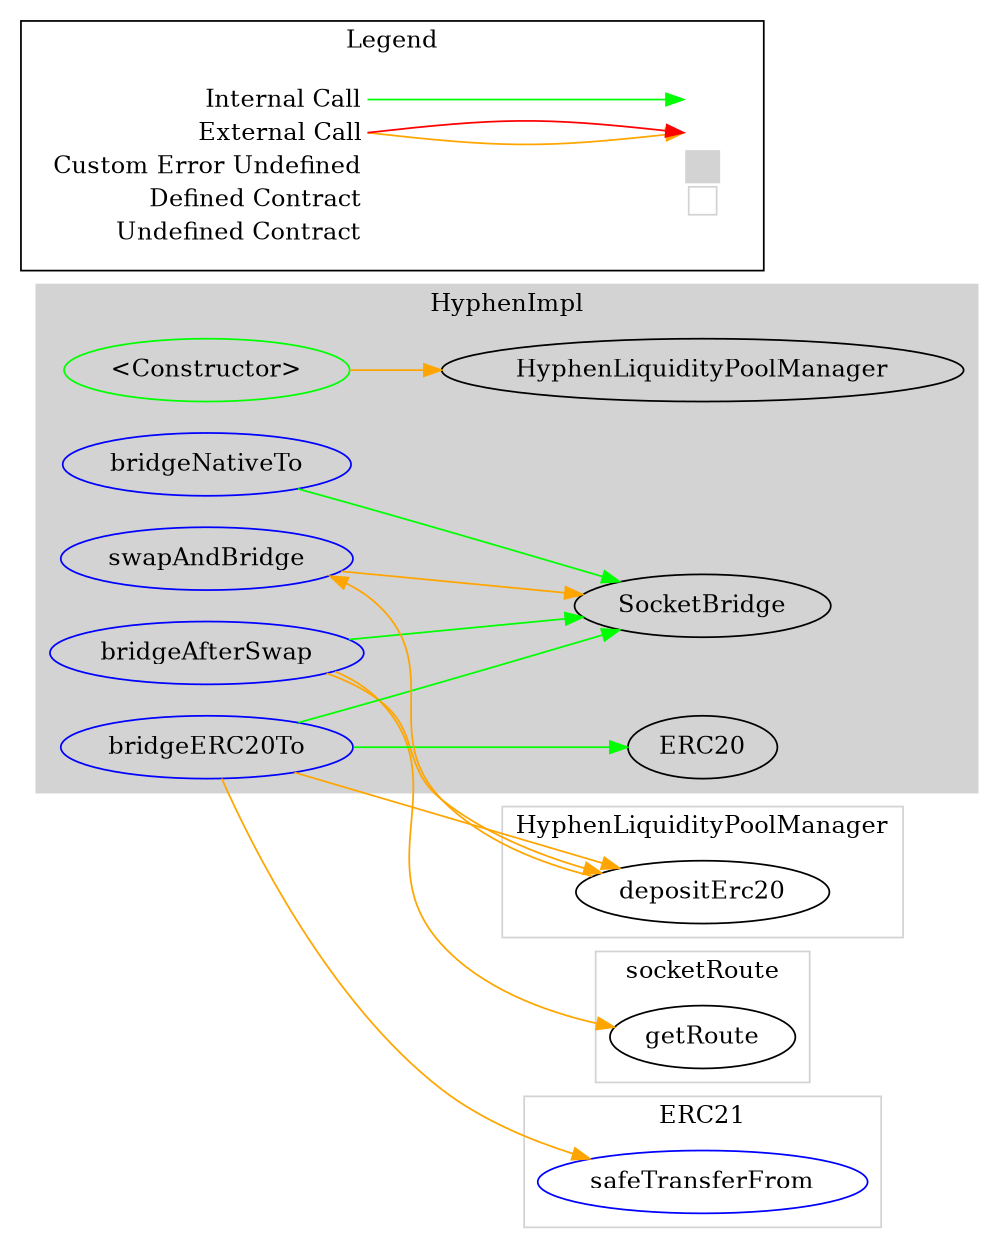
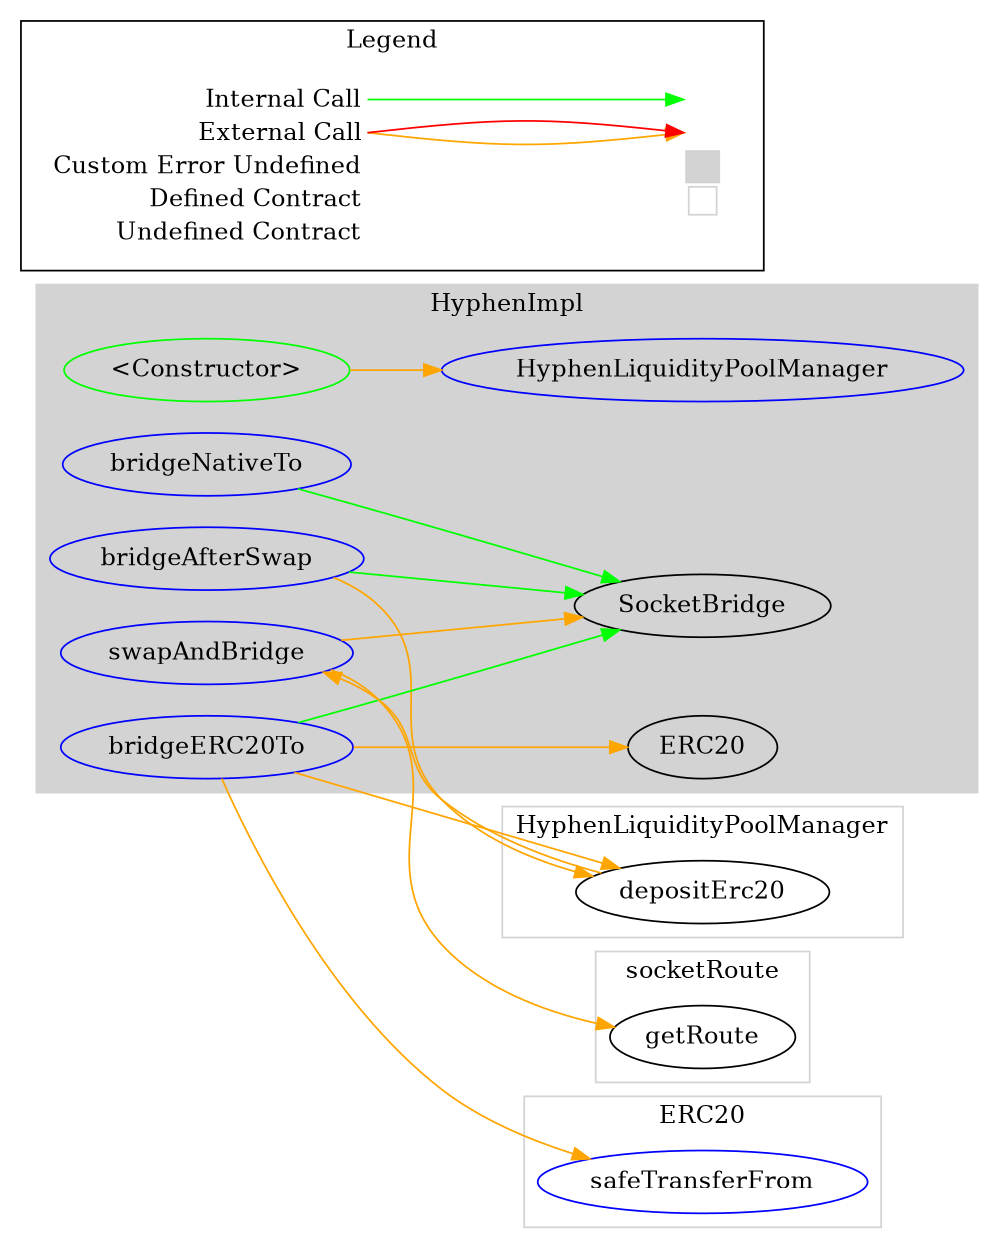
(703, 370) -> (703, 370)
(482, 747) -> (482, 747)
(411, 883) -> (411, 881)
(703, 1116) -> (703, 1116)
